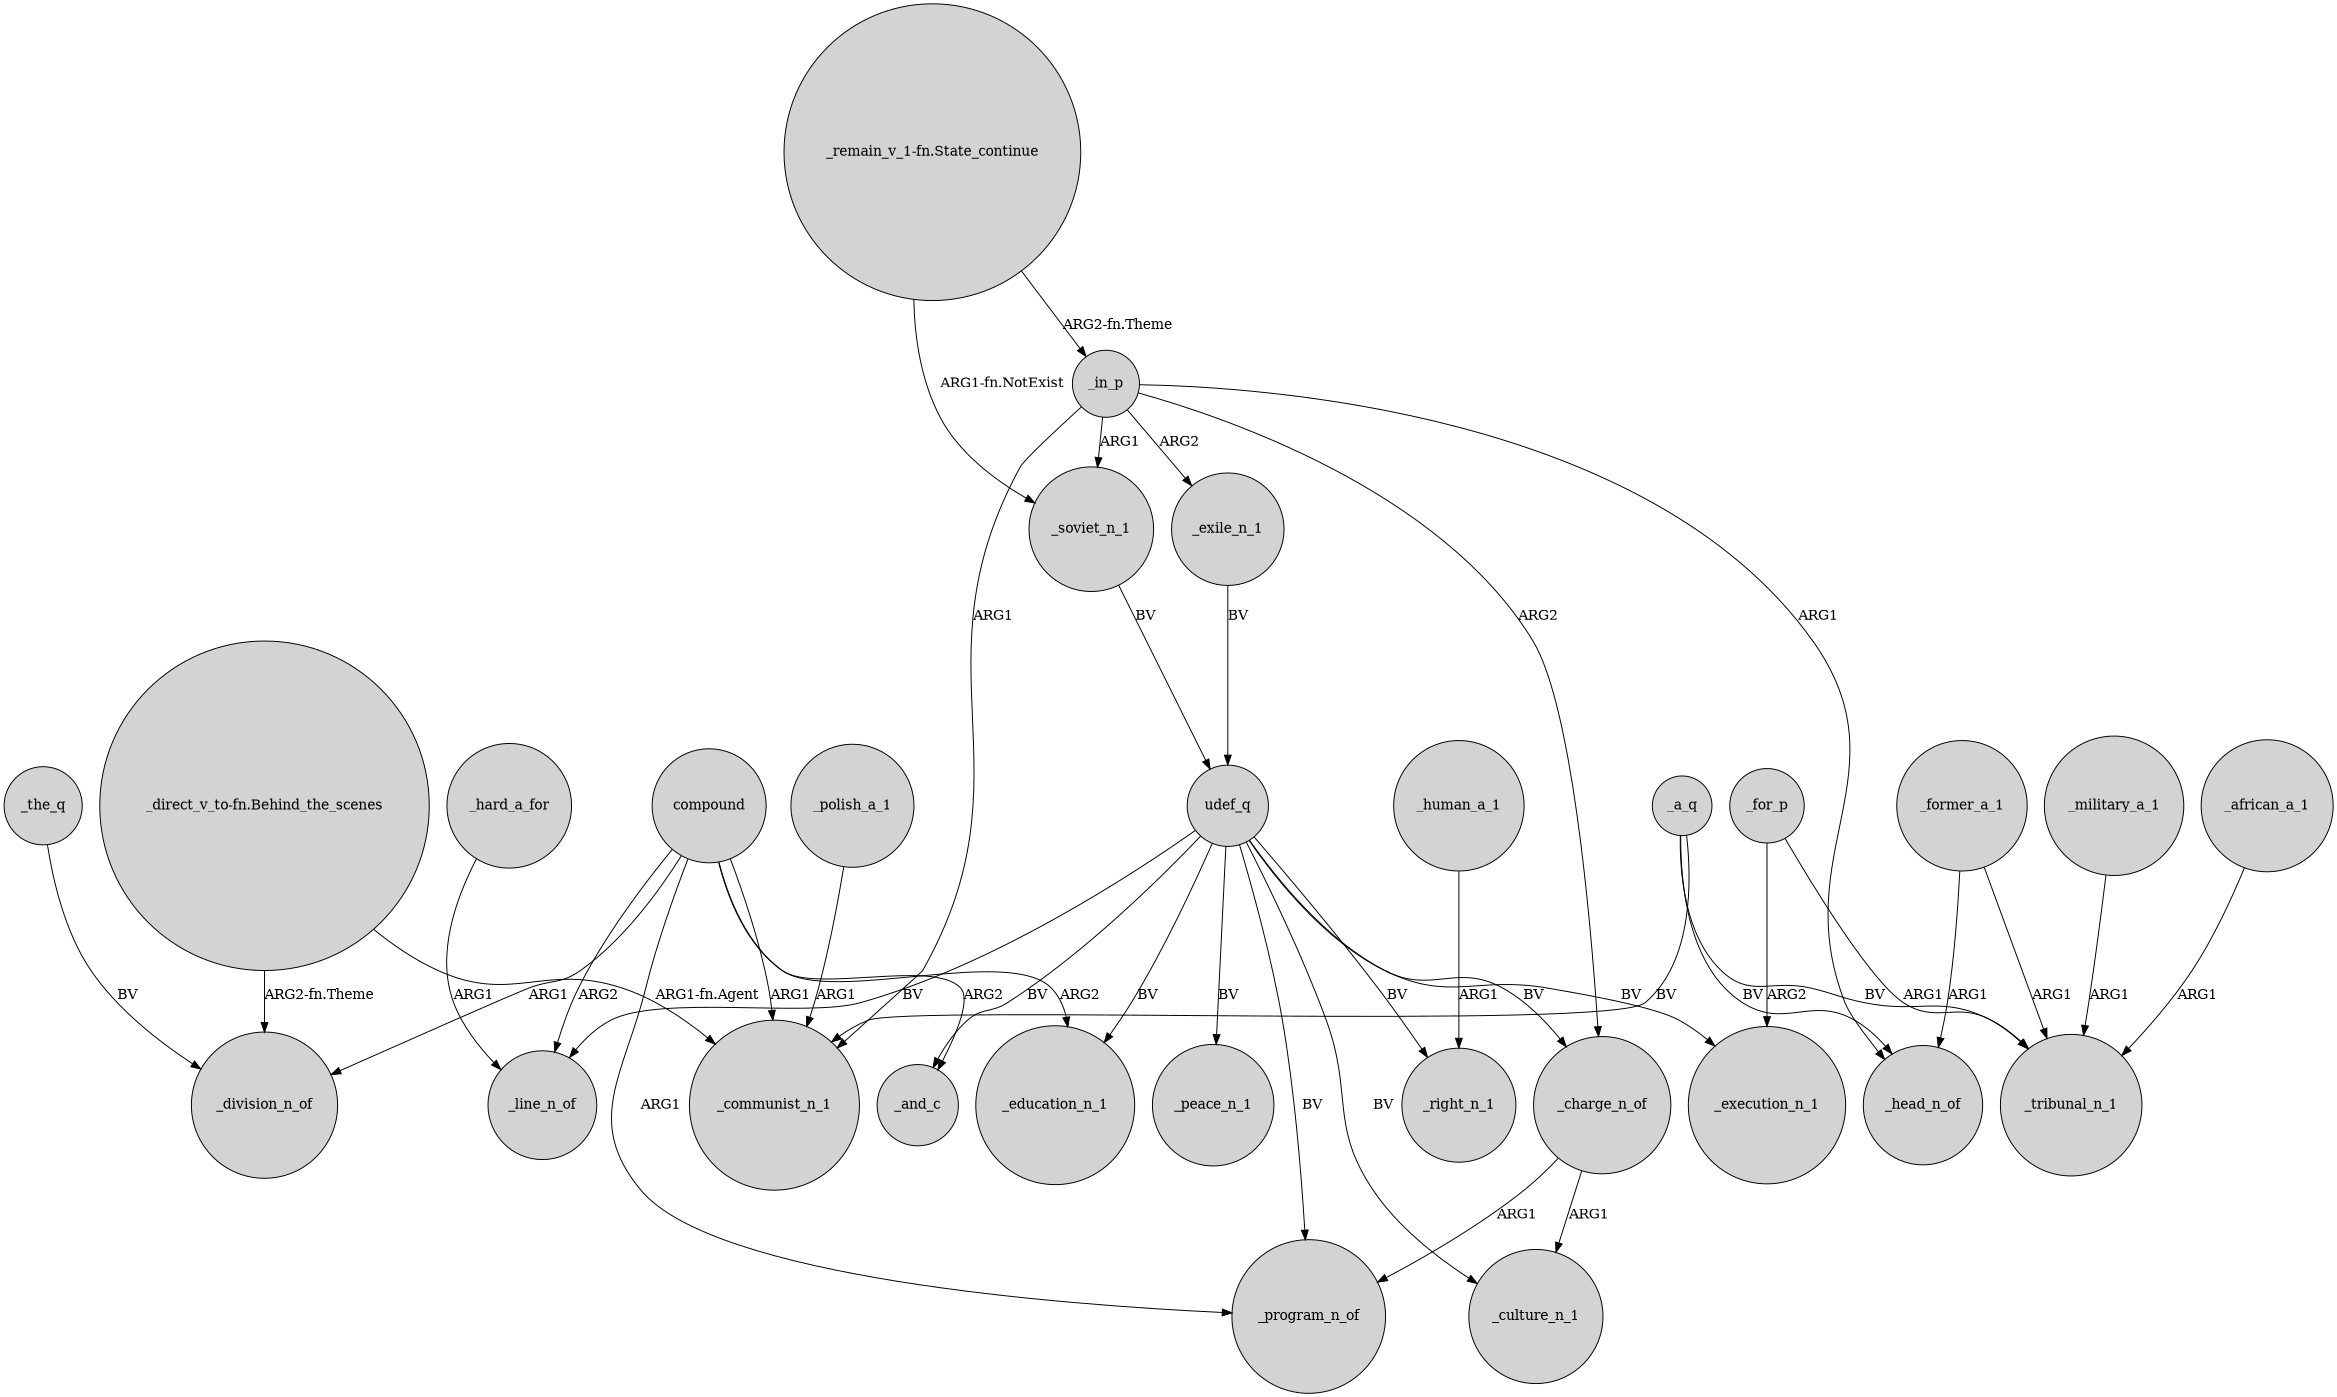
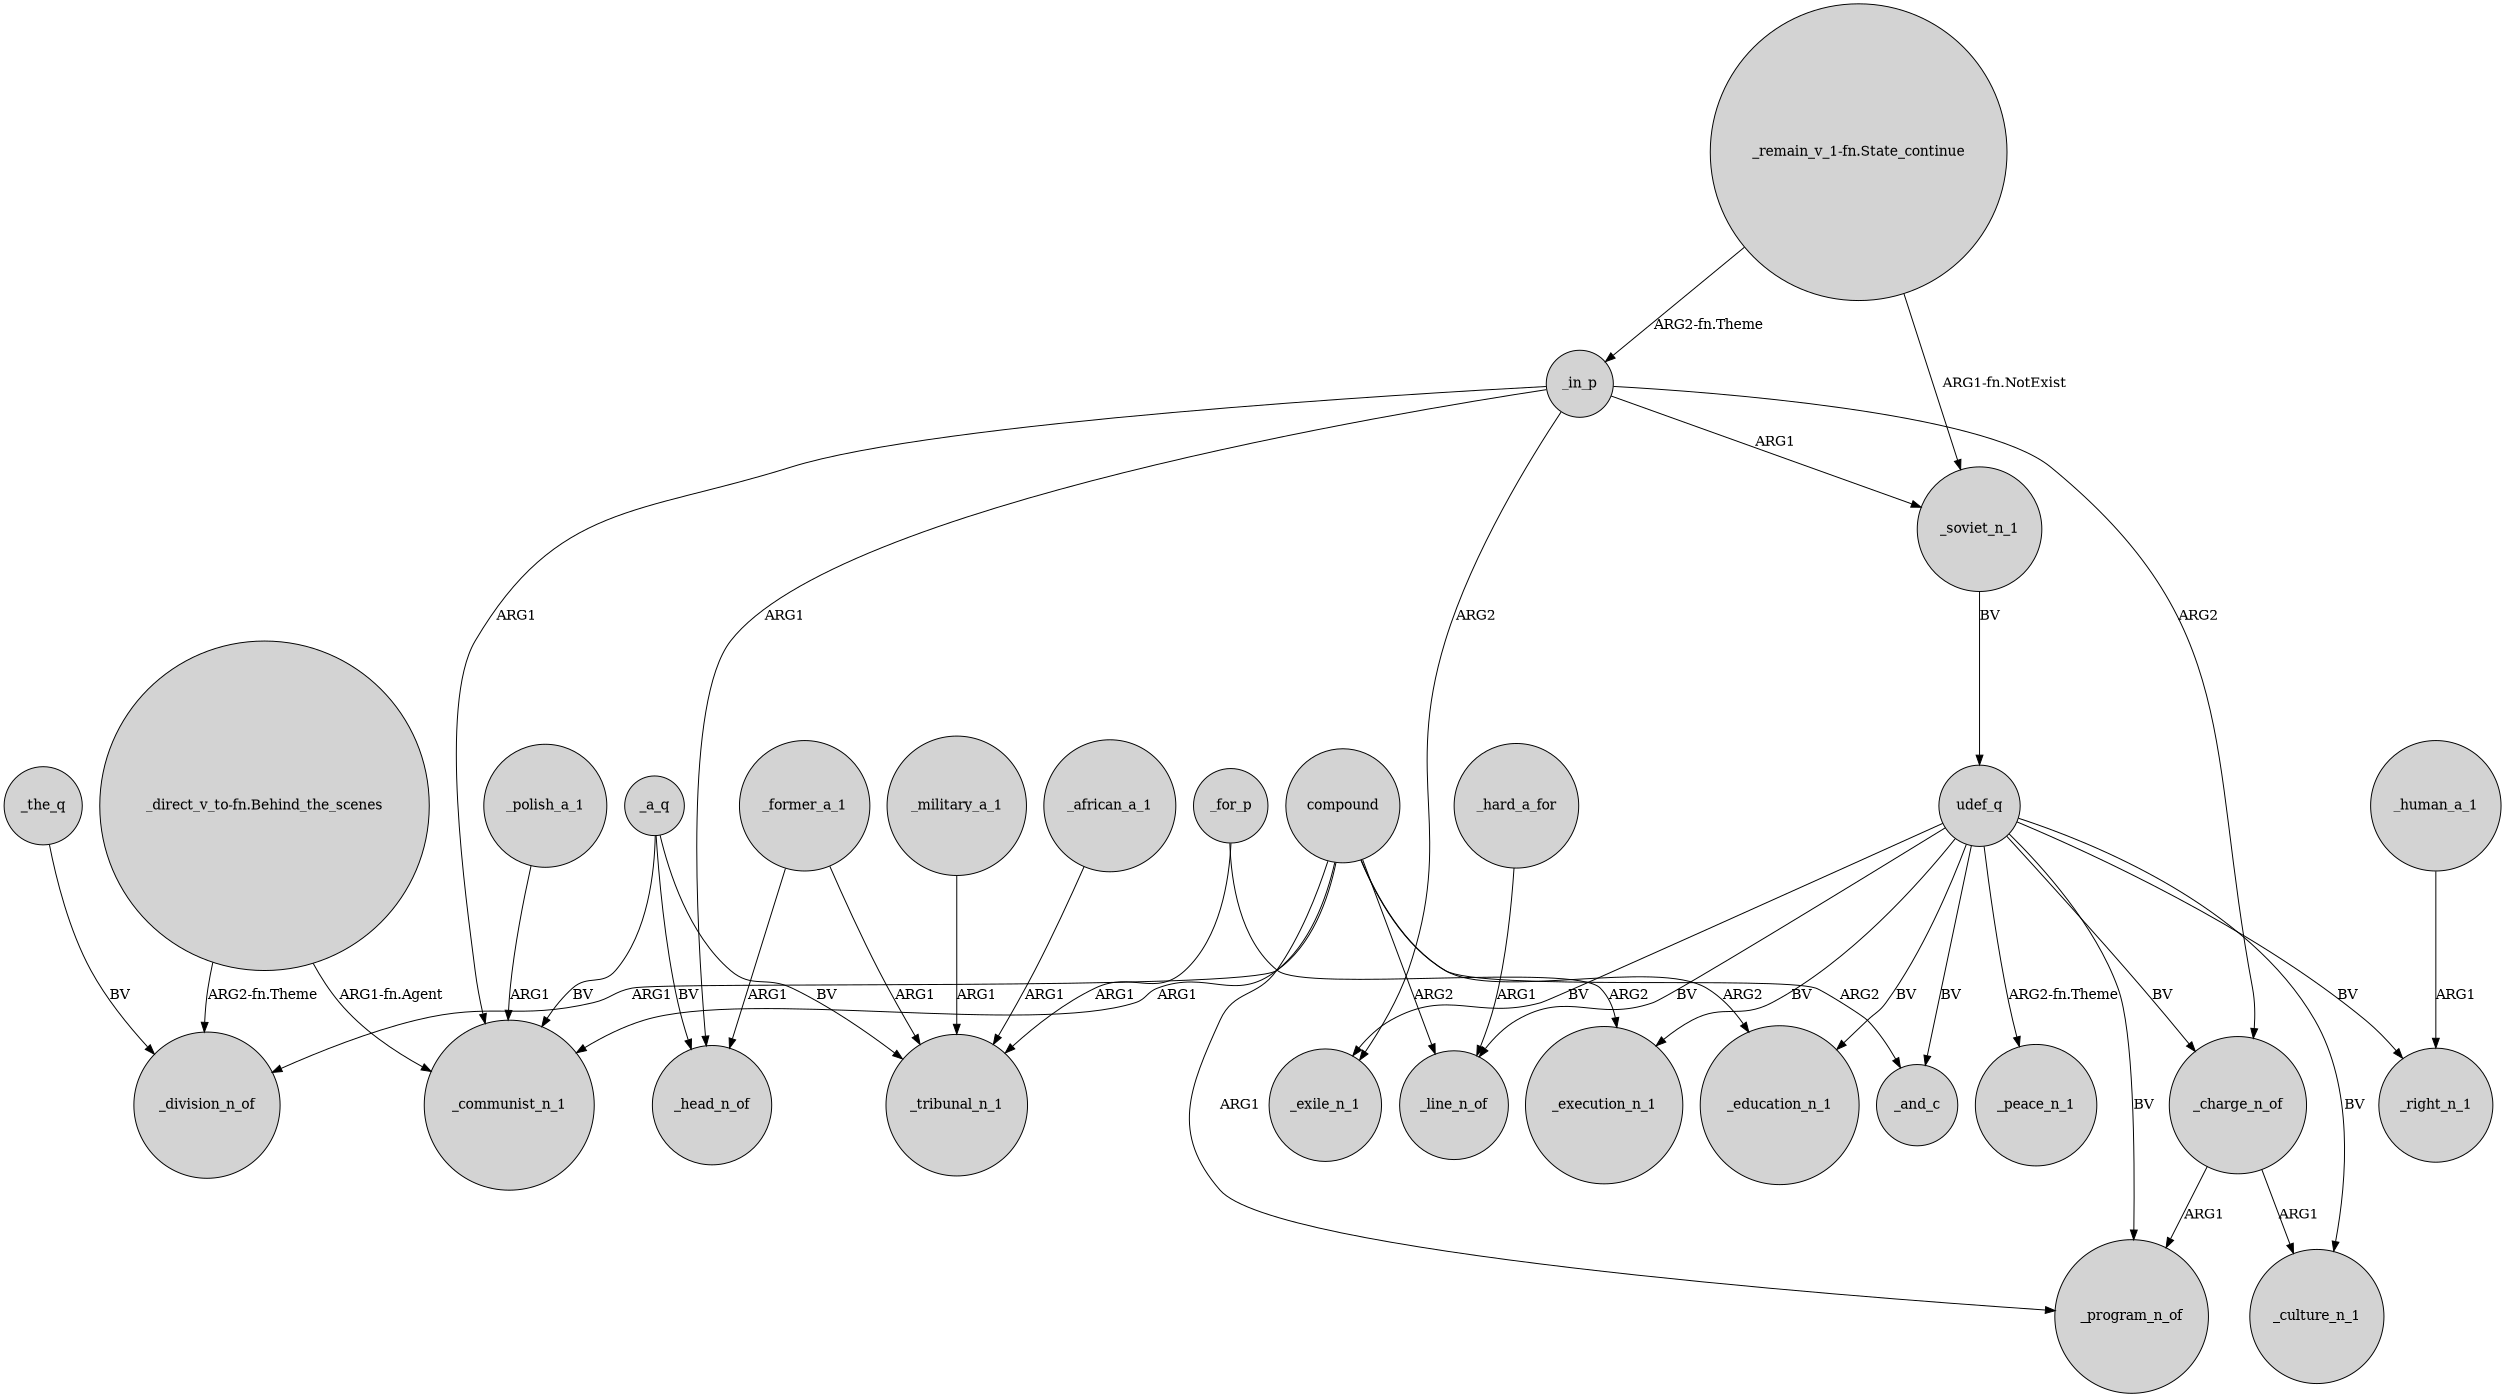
(1228, 670) -> (1653, 954)
(1228, 995) -> (2063, 995)
